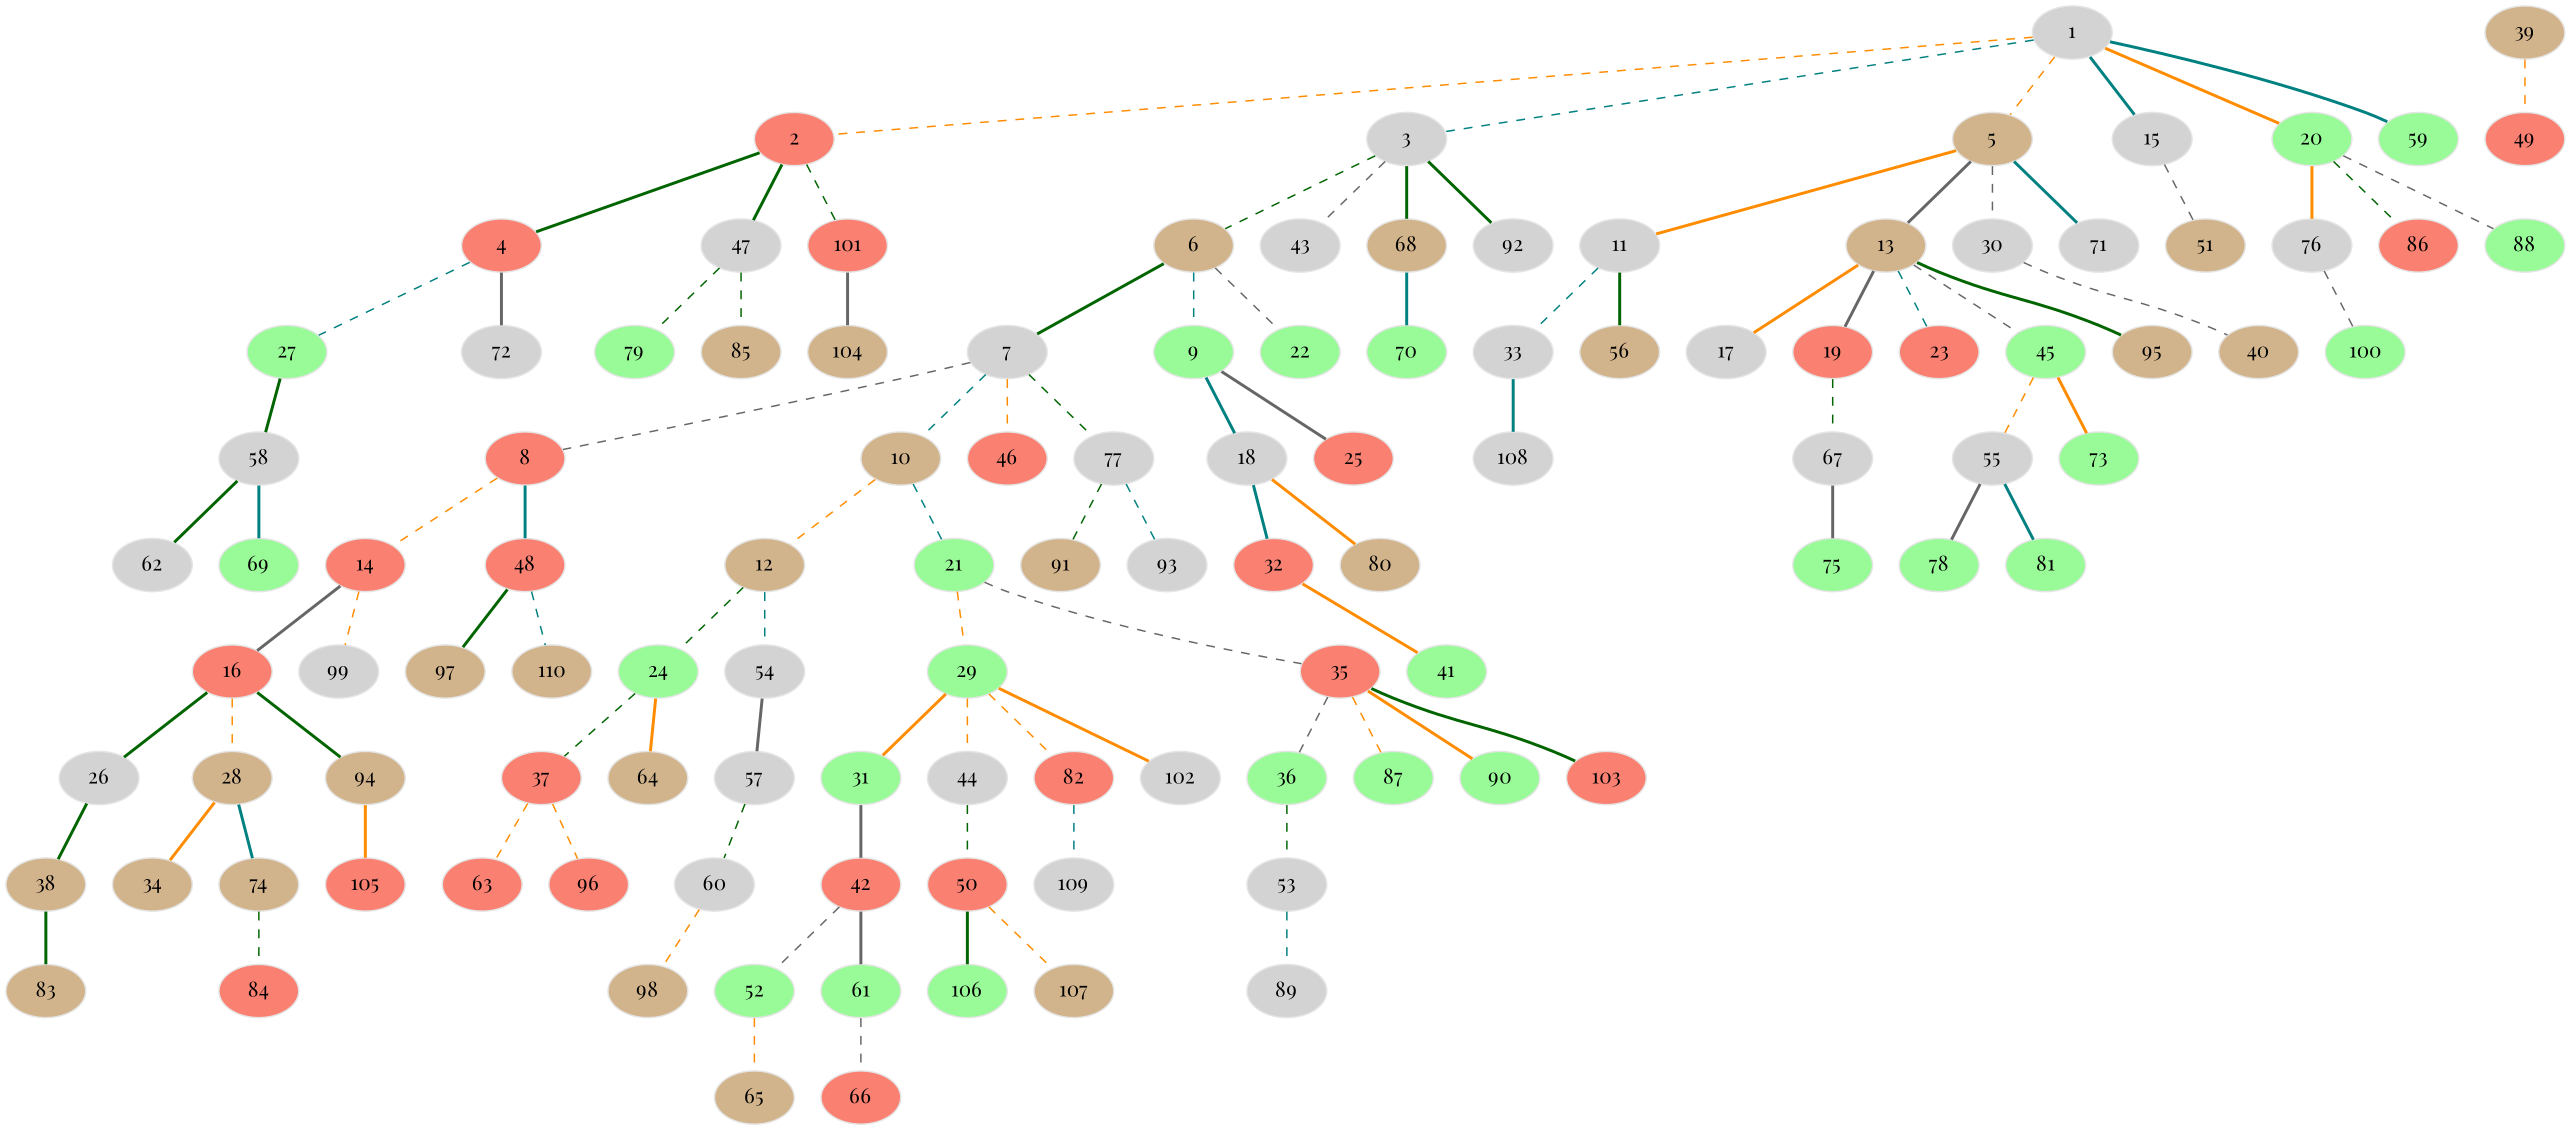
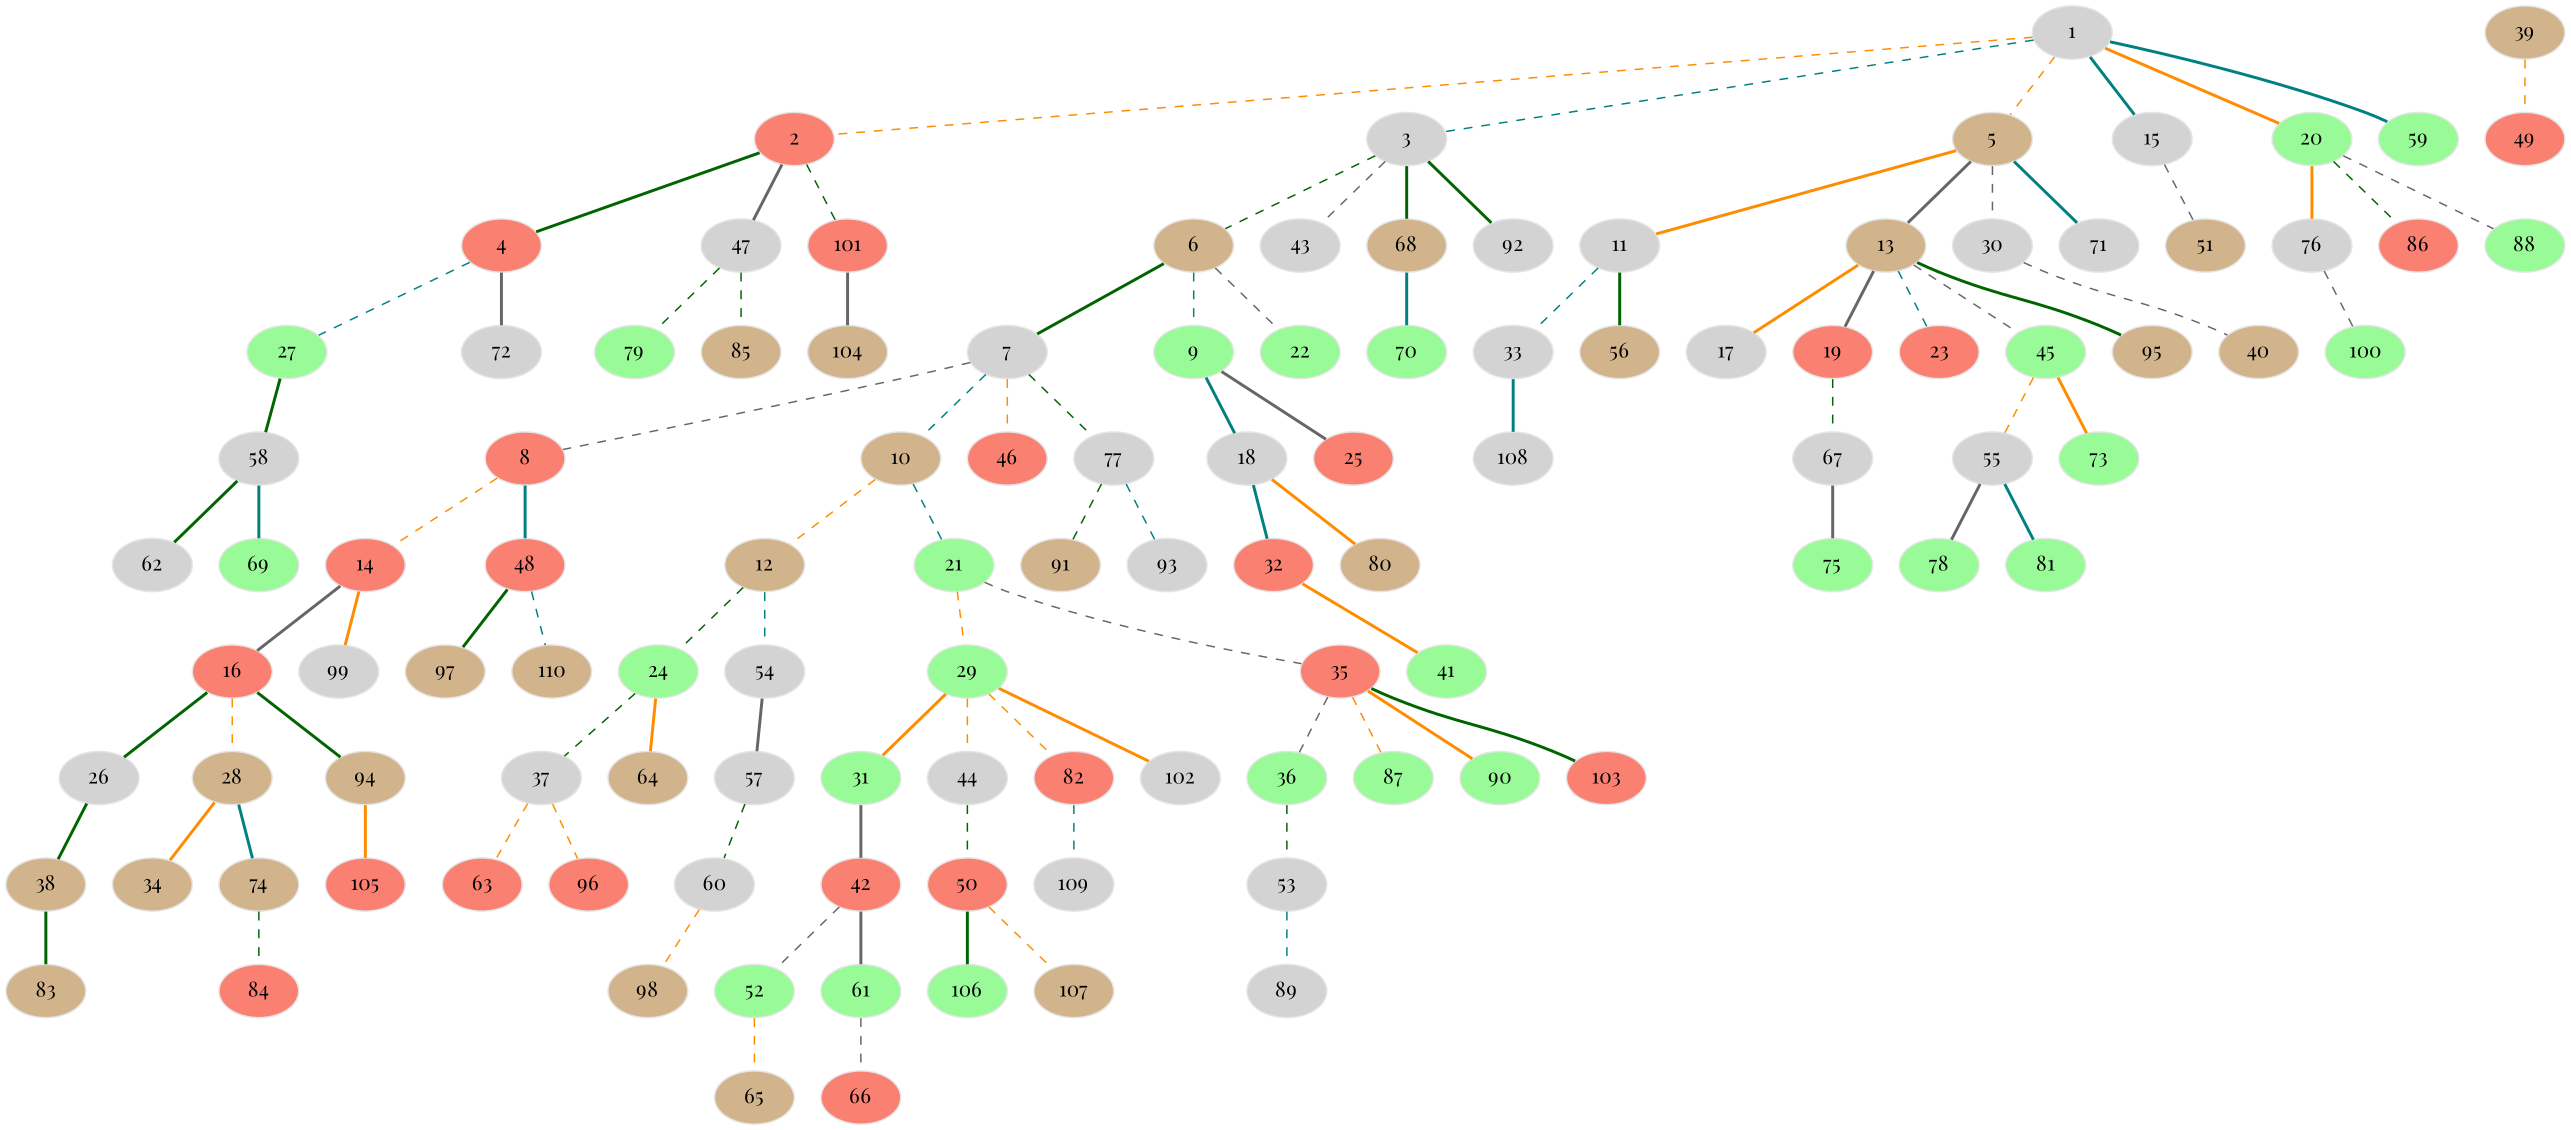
(768, 192) -> (768, 192)
(352, 618) -> (352, 618)
(541, 778) -> (541, 778)
